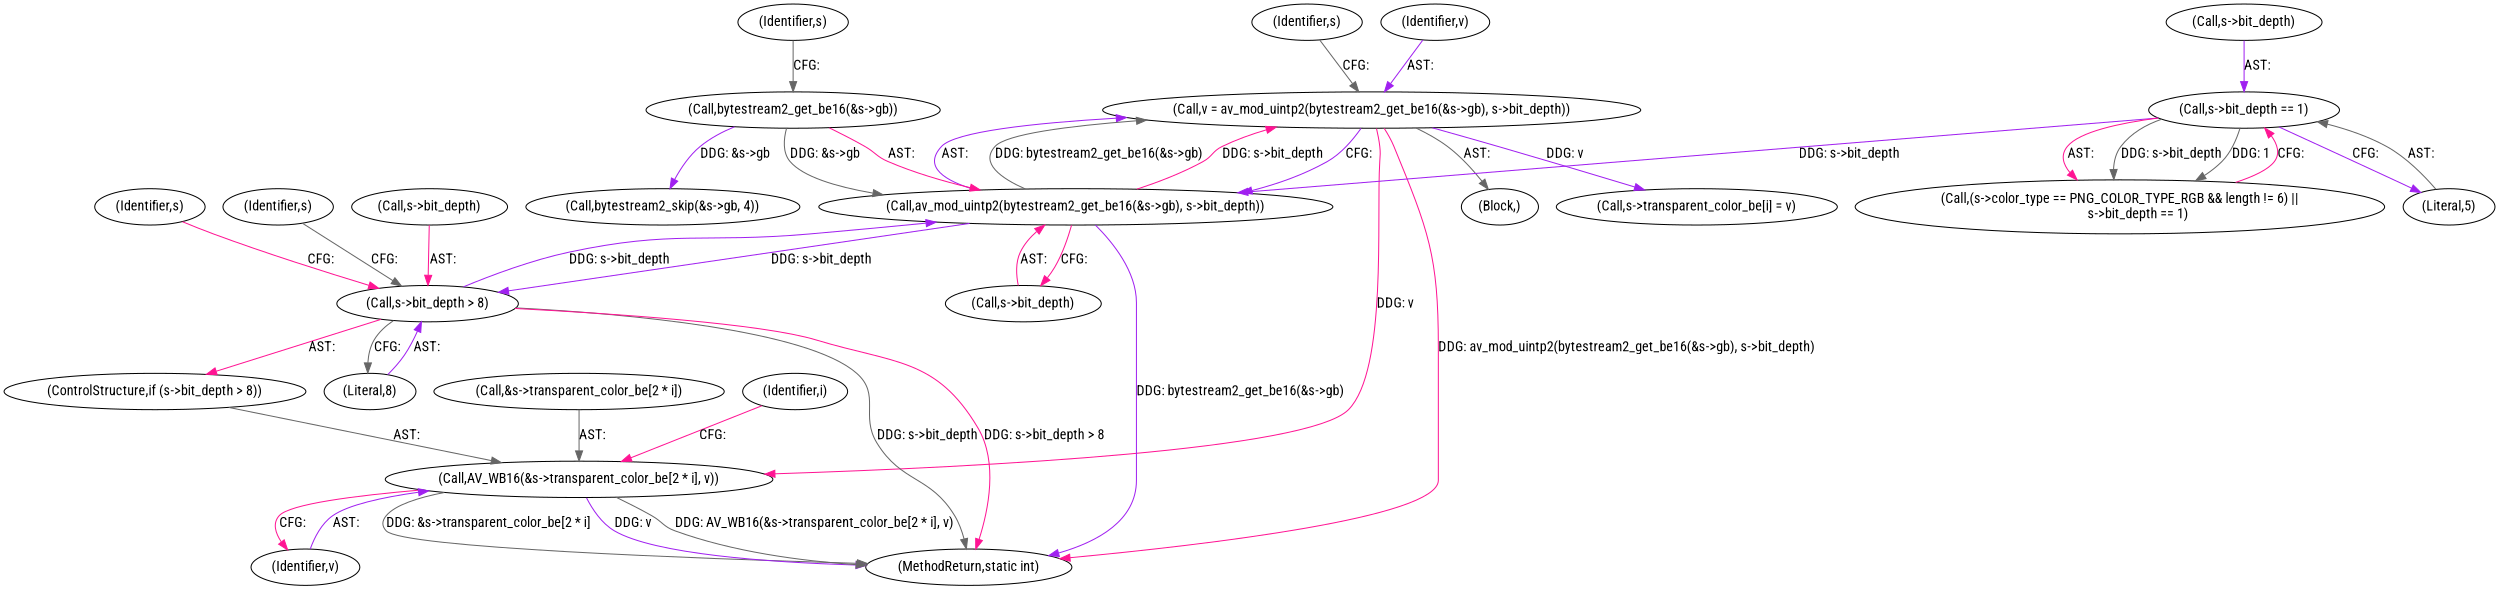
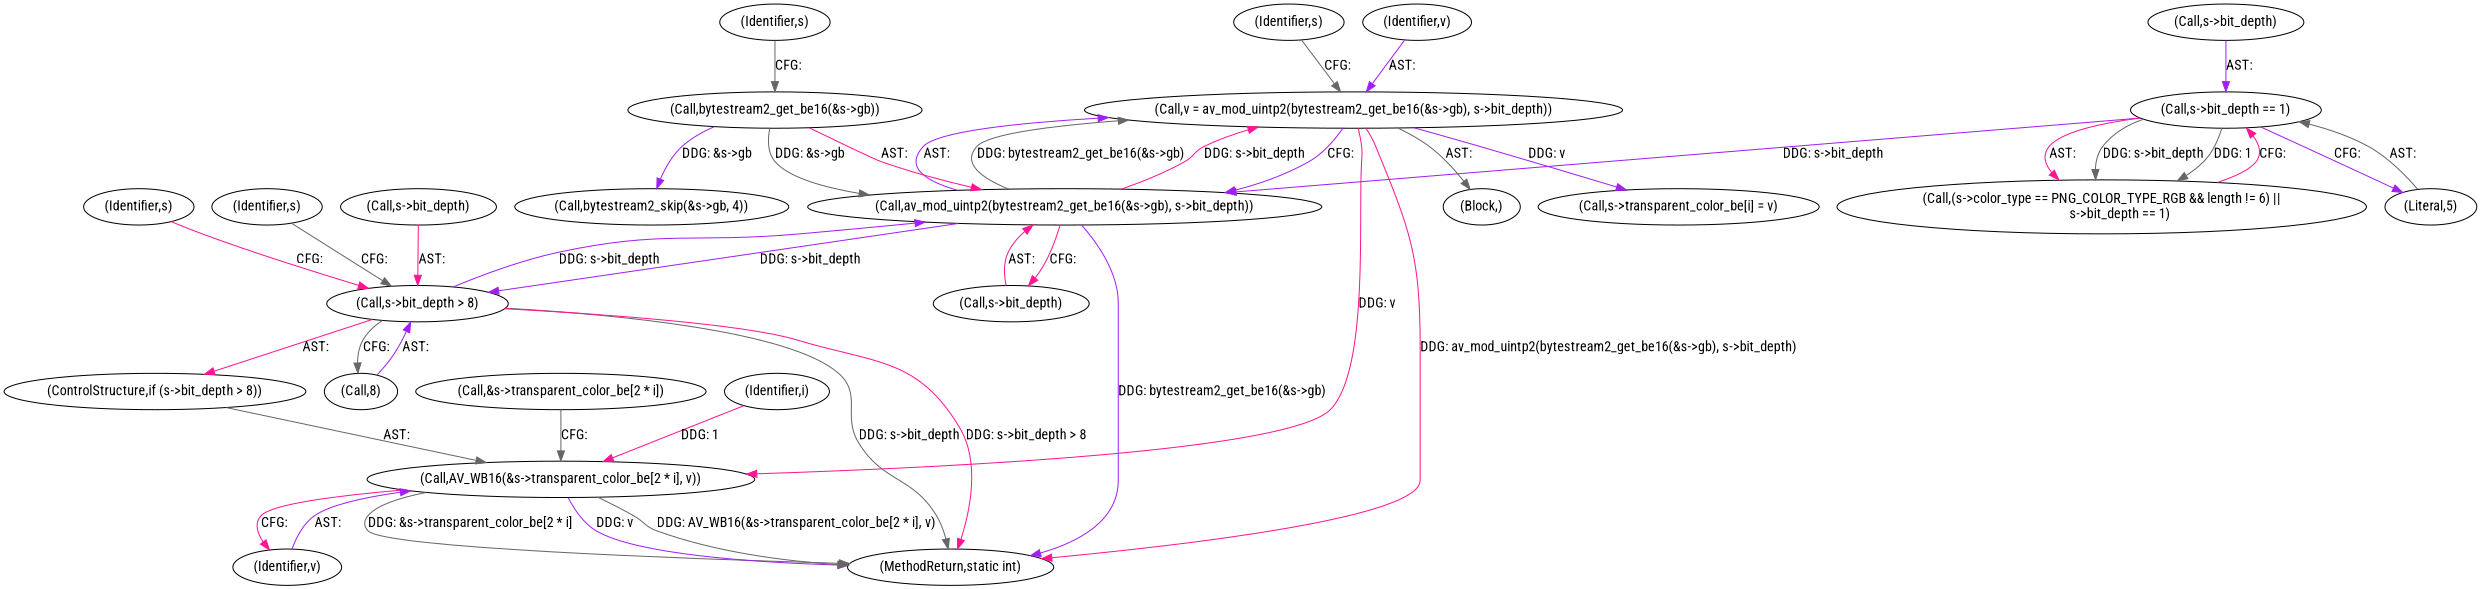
(370, 392) -> (361, 392)
(594, 435) -> (576, 435)
(714, 435) -> (700, 435)
